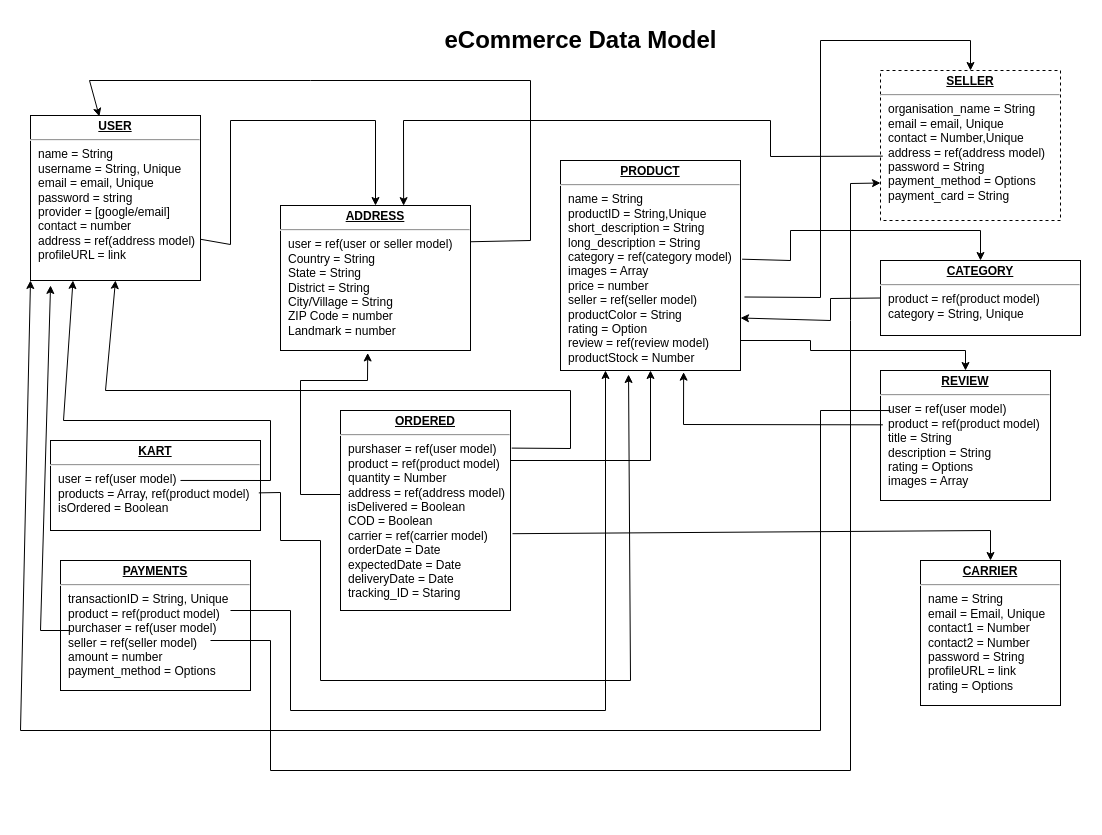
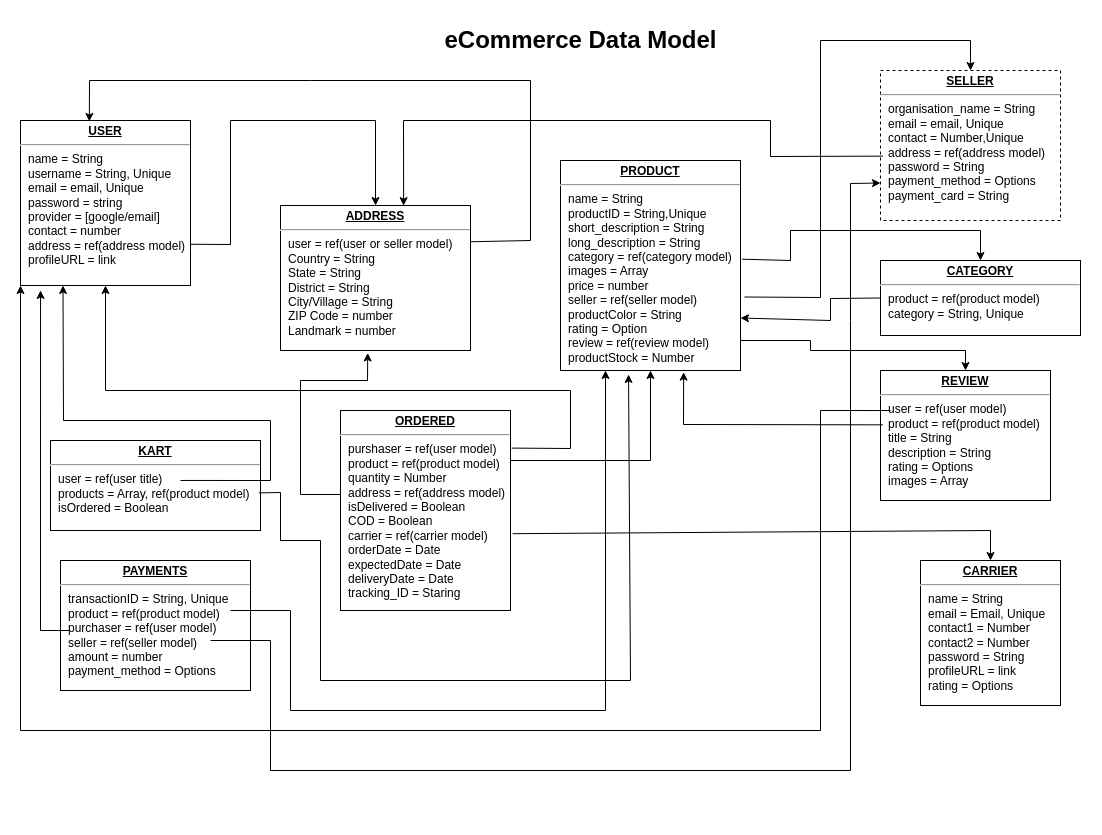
(116, 198) -> (106, 203)
(162, 469) -> (162, 469)
